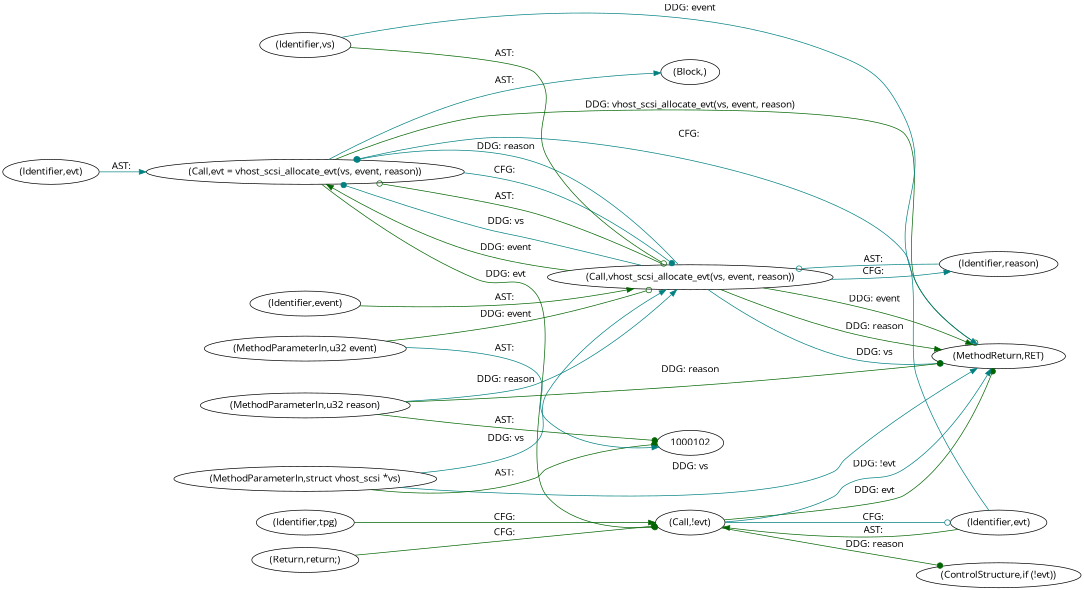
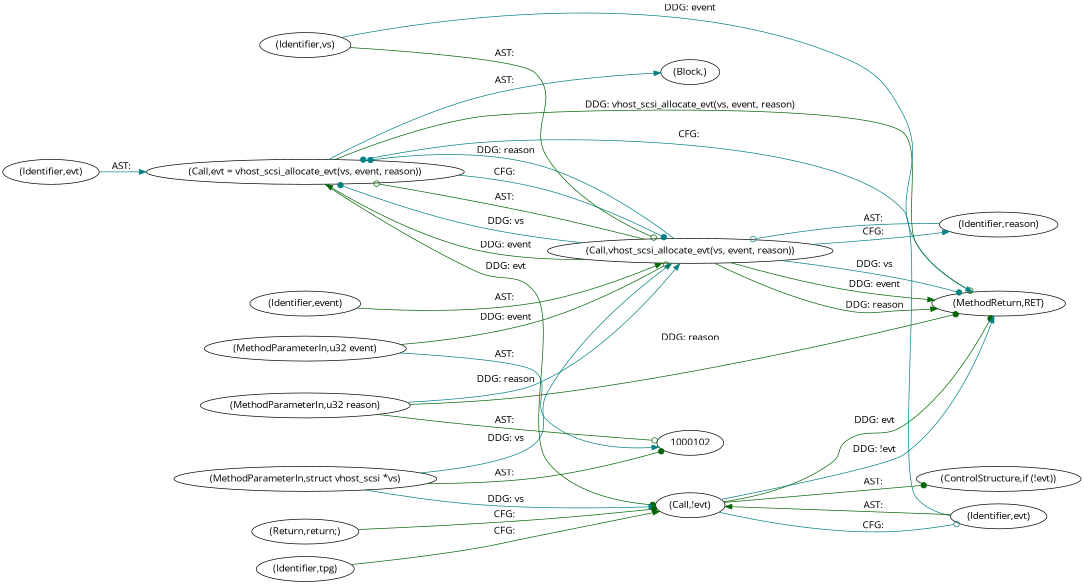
(515, 429) -> (515, 429)
(704, 494) -> (507, 506)
(875, 544) -> (875, 482)
